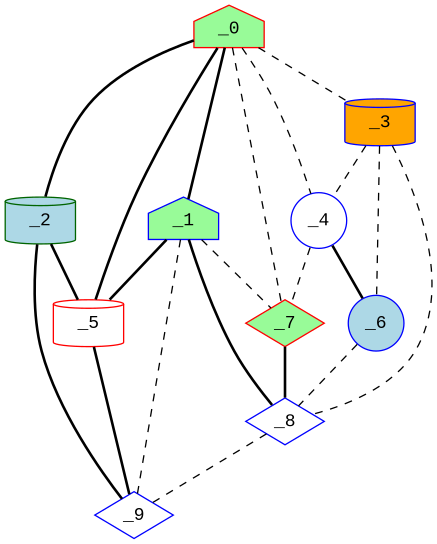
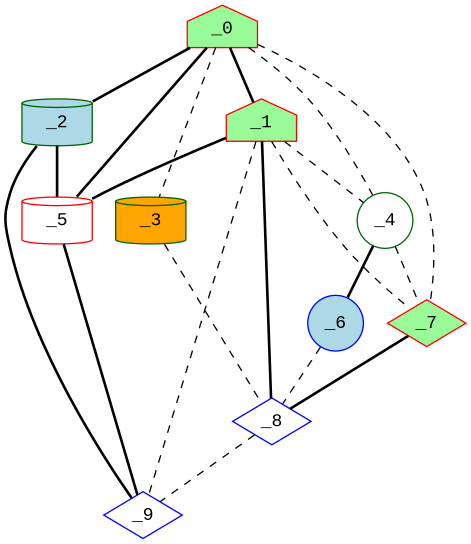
(380, 122) -> (151, 221)
(350, 171) -> (324, 172)
(183, 221) -> (261, 122)
(319, 221) -> (385, 221)
(378, 221) -> none
